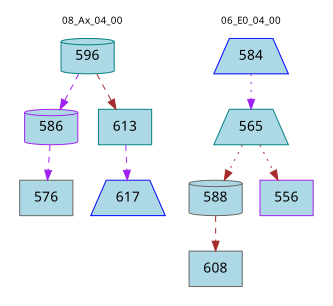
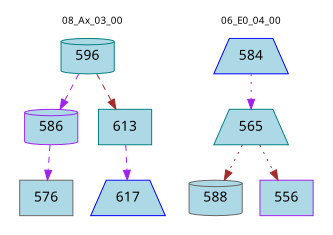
(93, 21) -> (93, 21)
(216, 269) -> none
